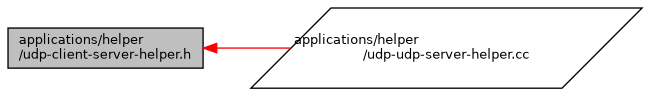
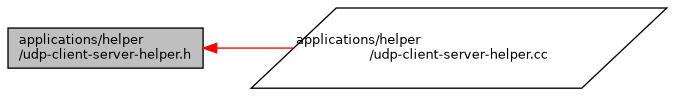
(447, 48) -> (459, 48)
